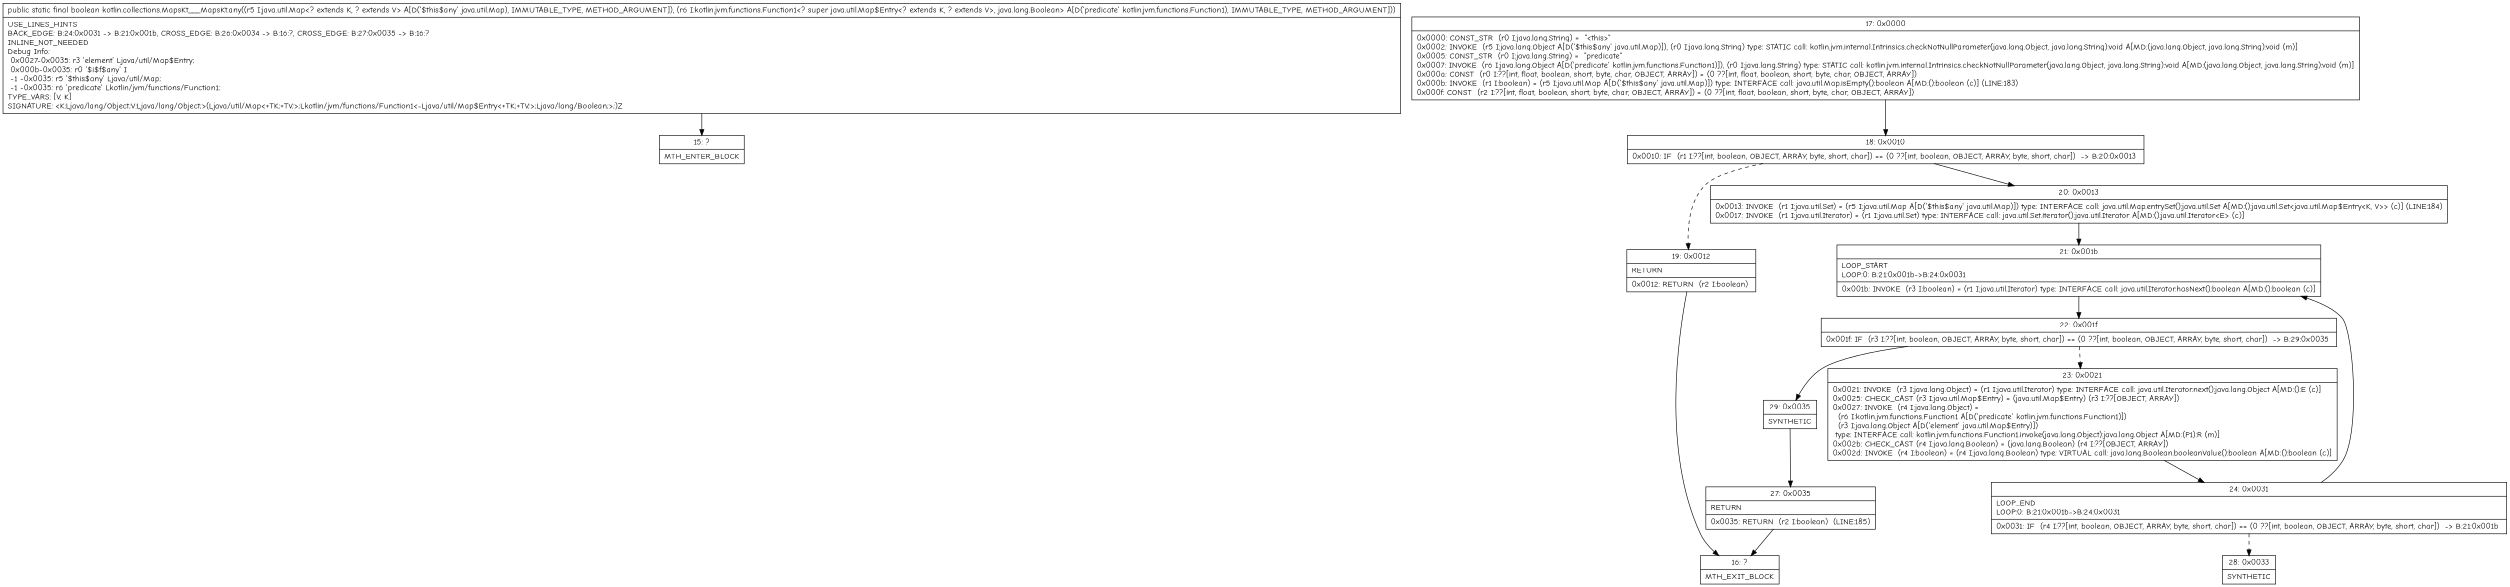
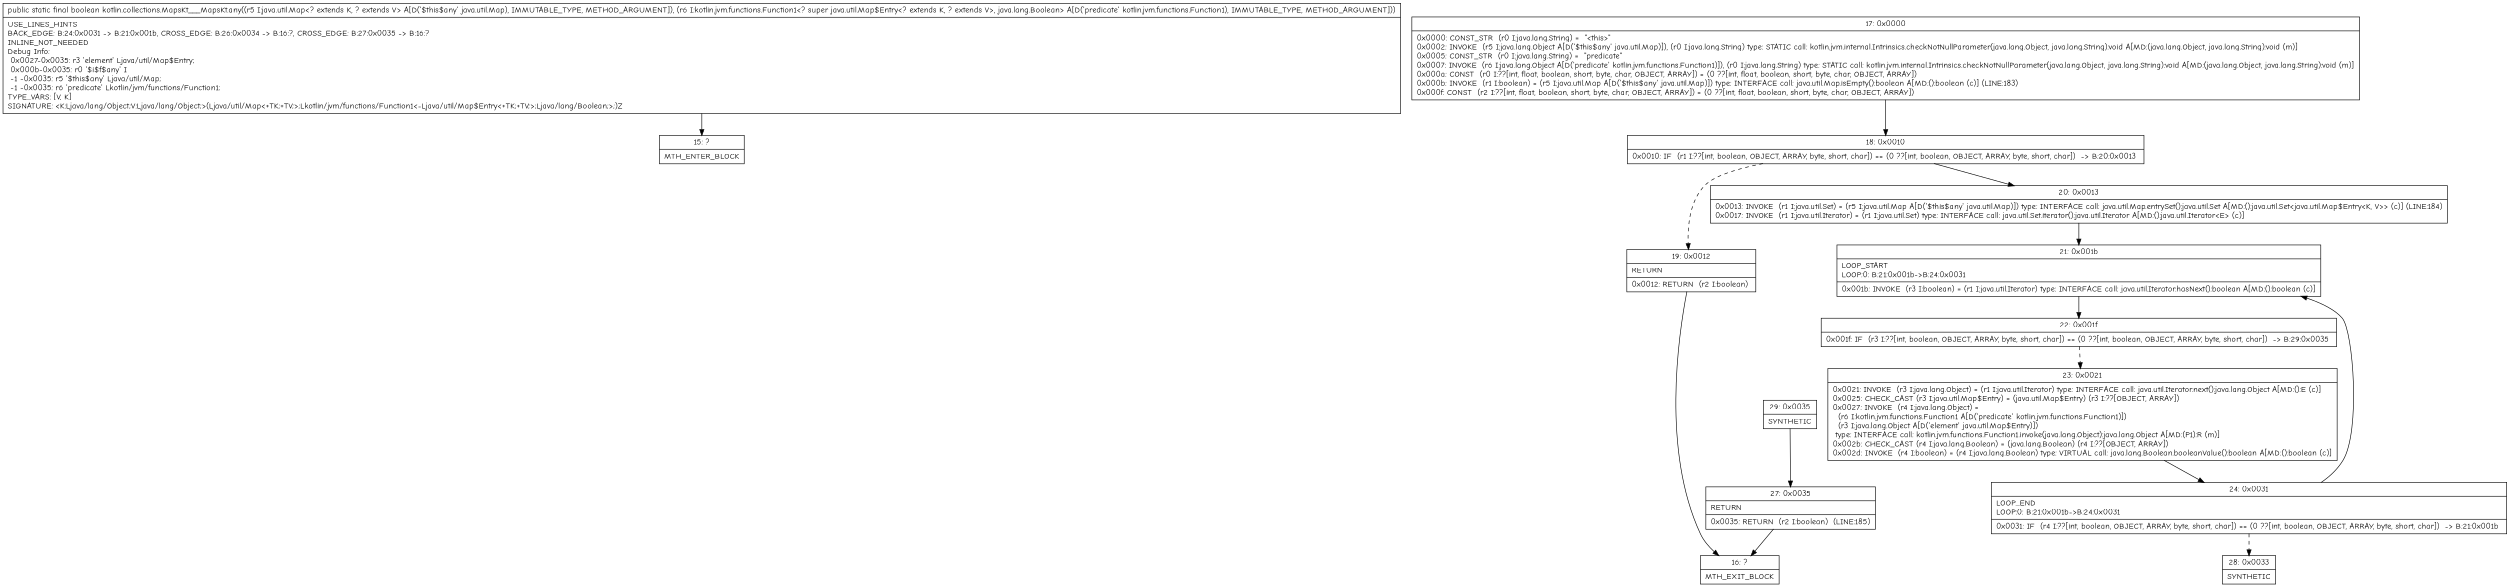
(1847, 359) -> none
